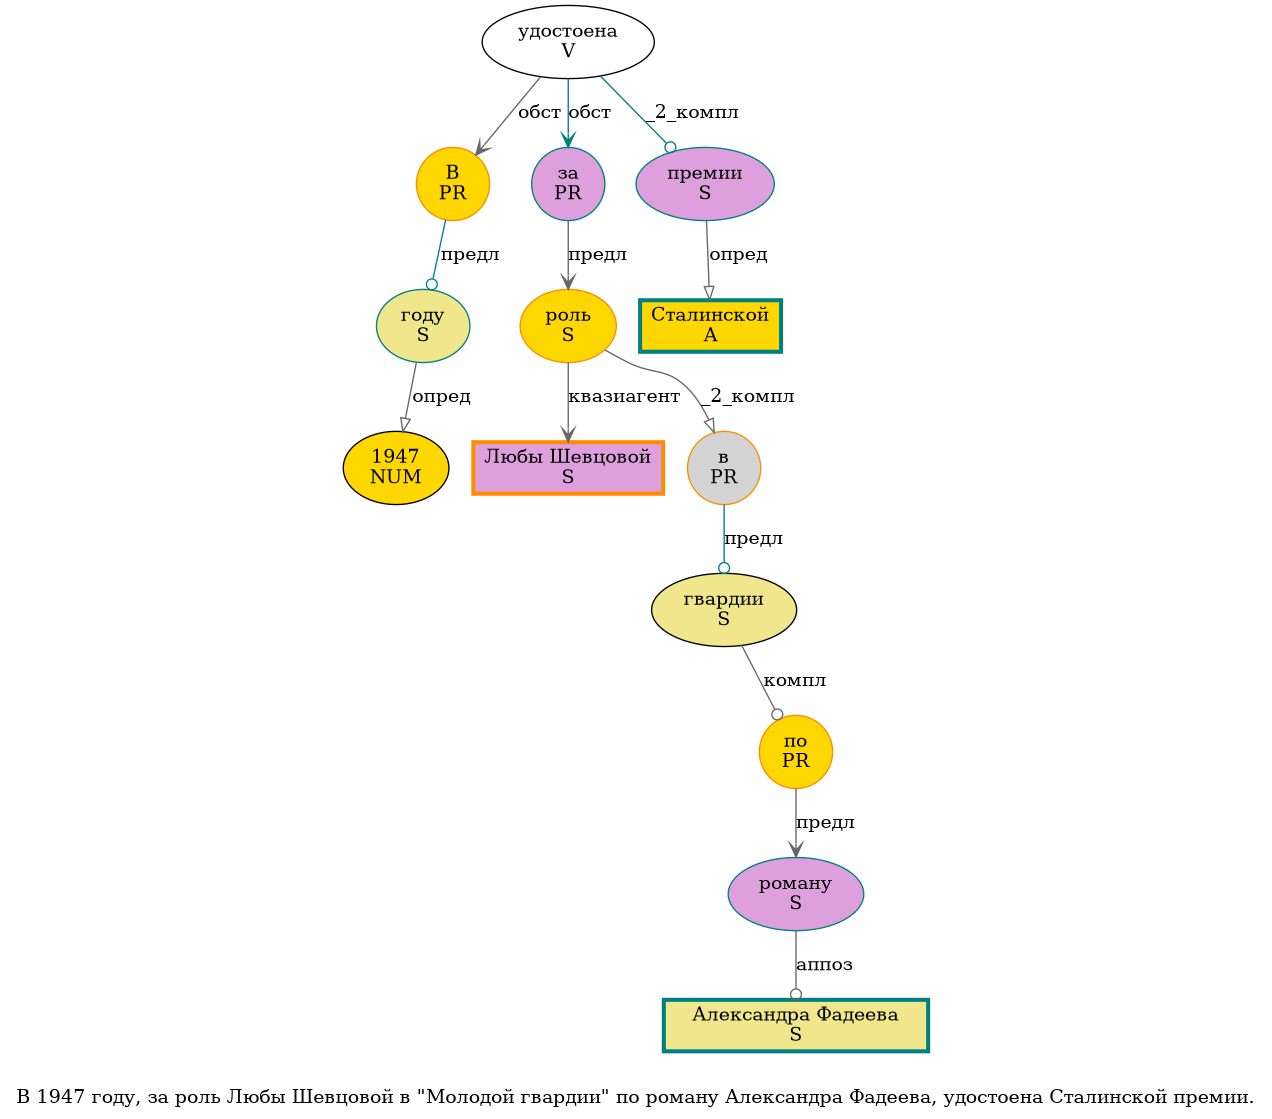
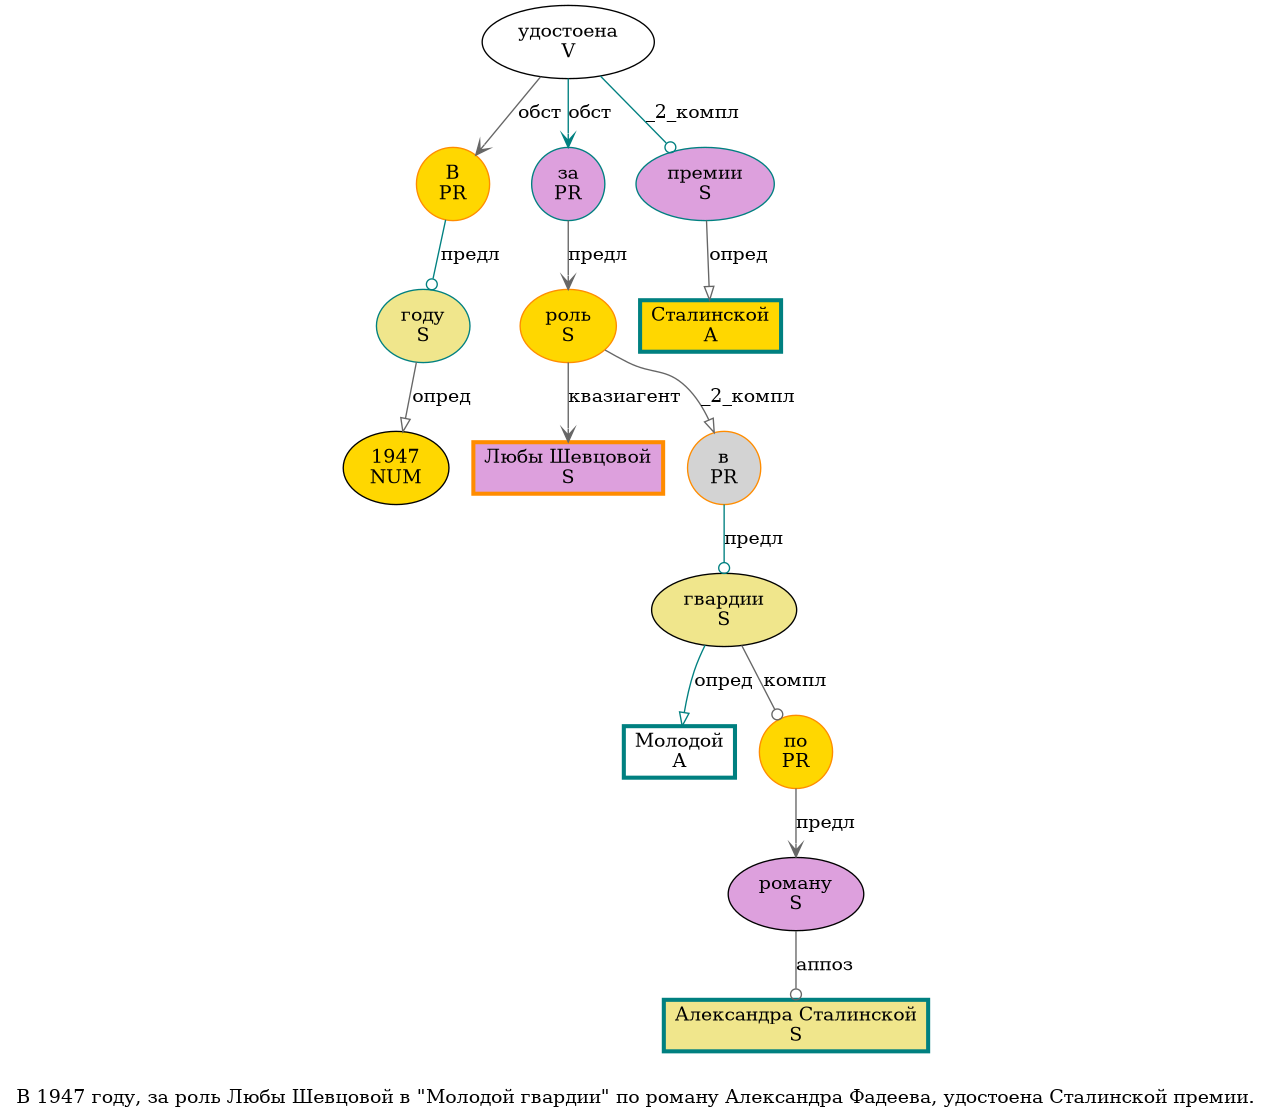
none -> (679, 752)
(796, 894) -> (796, 894)
(796, 1026) -> (796, 1026)
